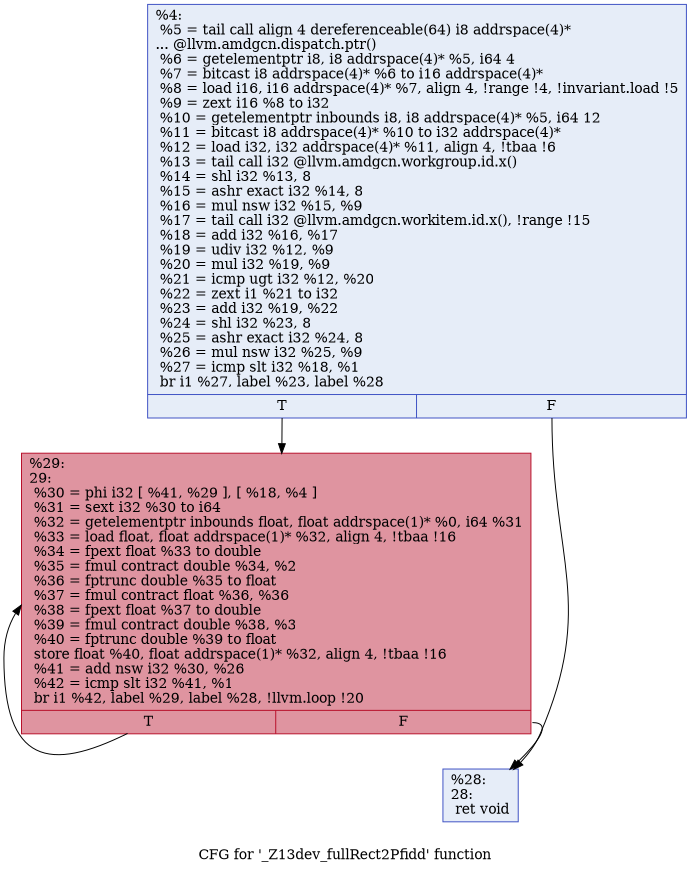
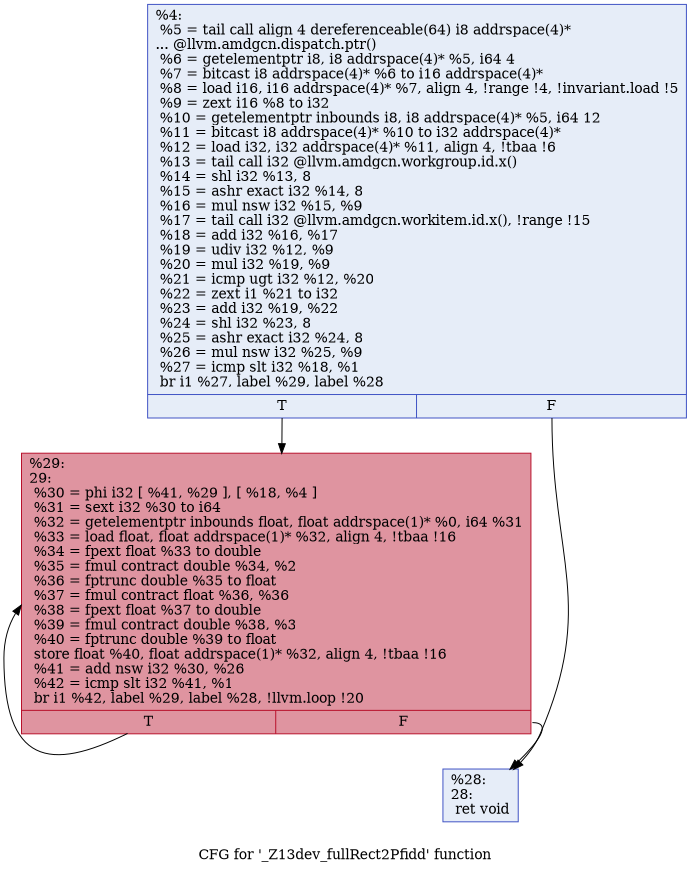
(270, 382) -> (270, 382)
